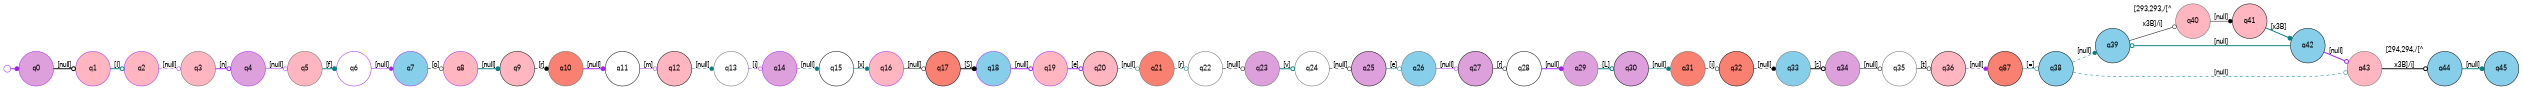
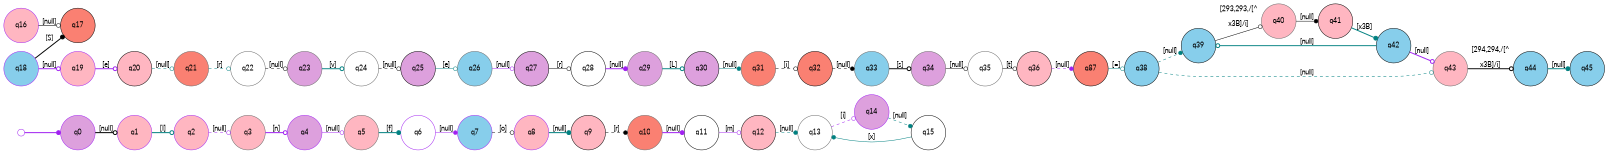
(859, 69) -> (874, 142)
(966, 69) -> (48, 48)
